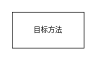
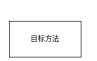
(48, 30) -> (45, 39)
